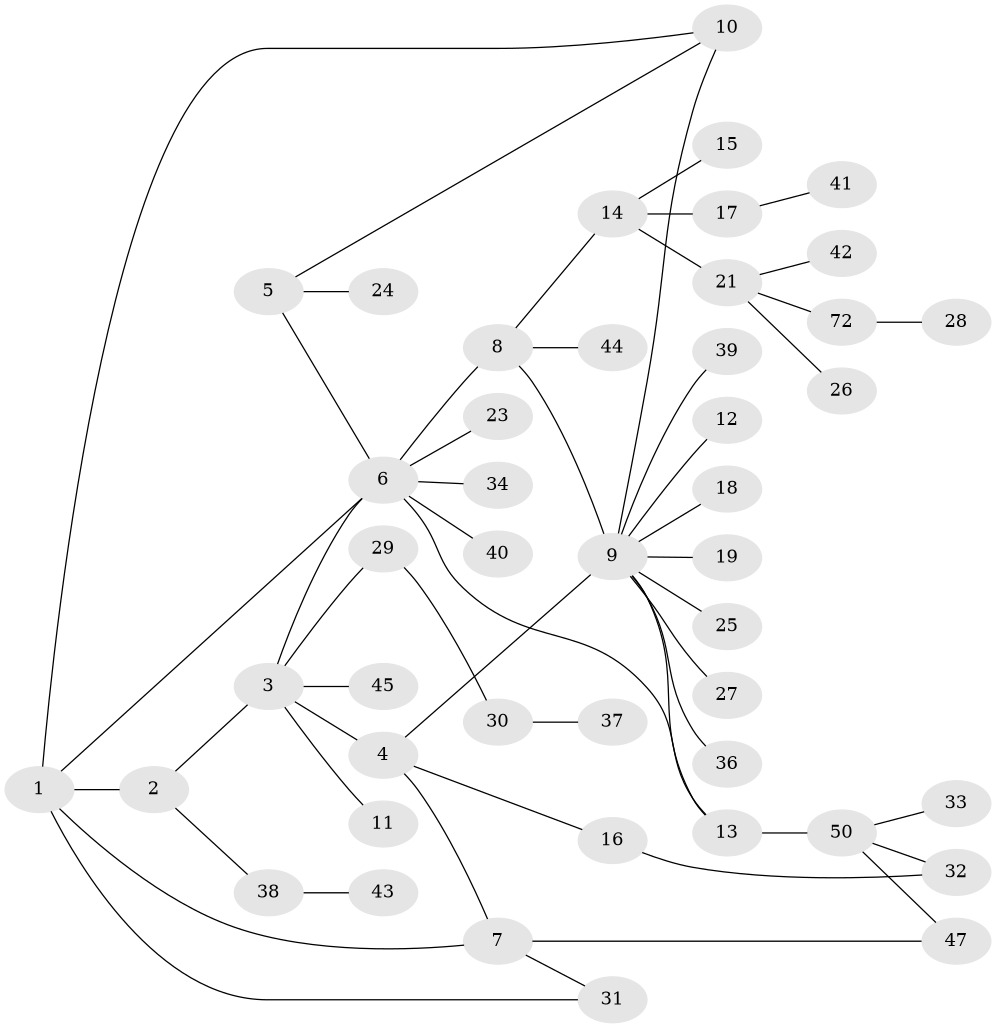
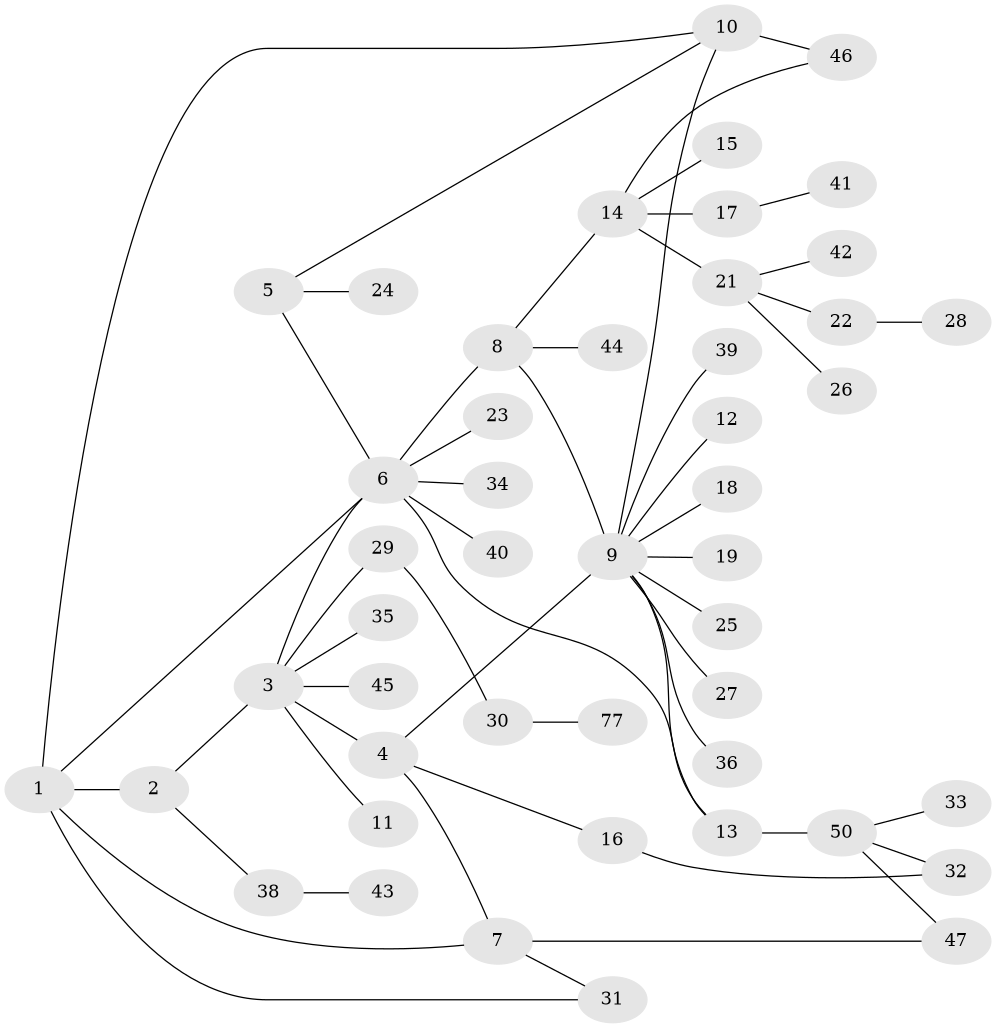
none -> (842, 57)
(842, 322) -> (842, 322)
none -> (383, 618)
(613, 722) -> (613, 722)
